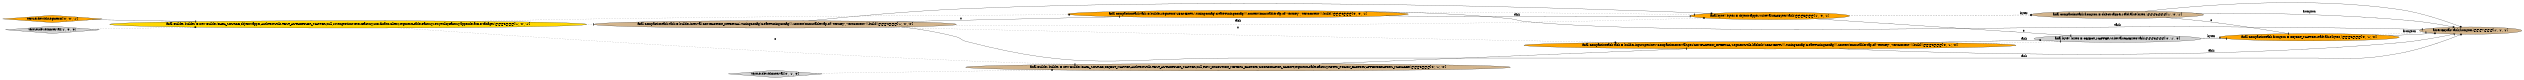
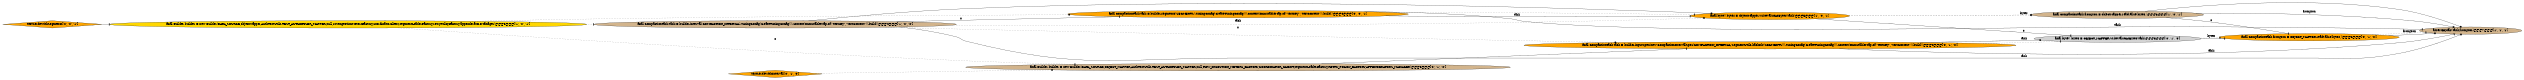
(52, 30) -> none
(775, 74) -> (775, 74)
